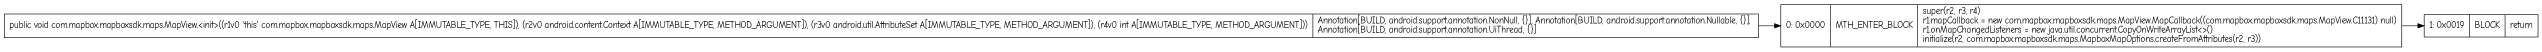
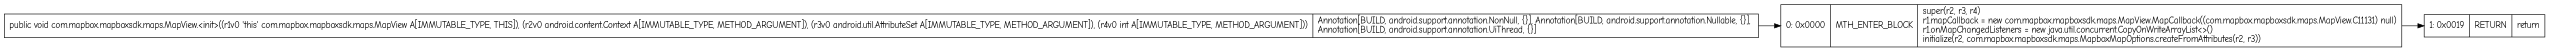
(2487, 26) -> (2491, 26)
